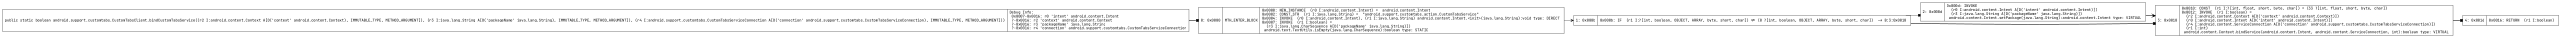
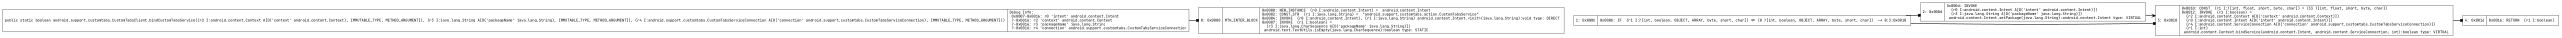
(1912, 15) -> (1912, 15)
(1567, 20) -> none
